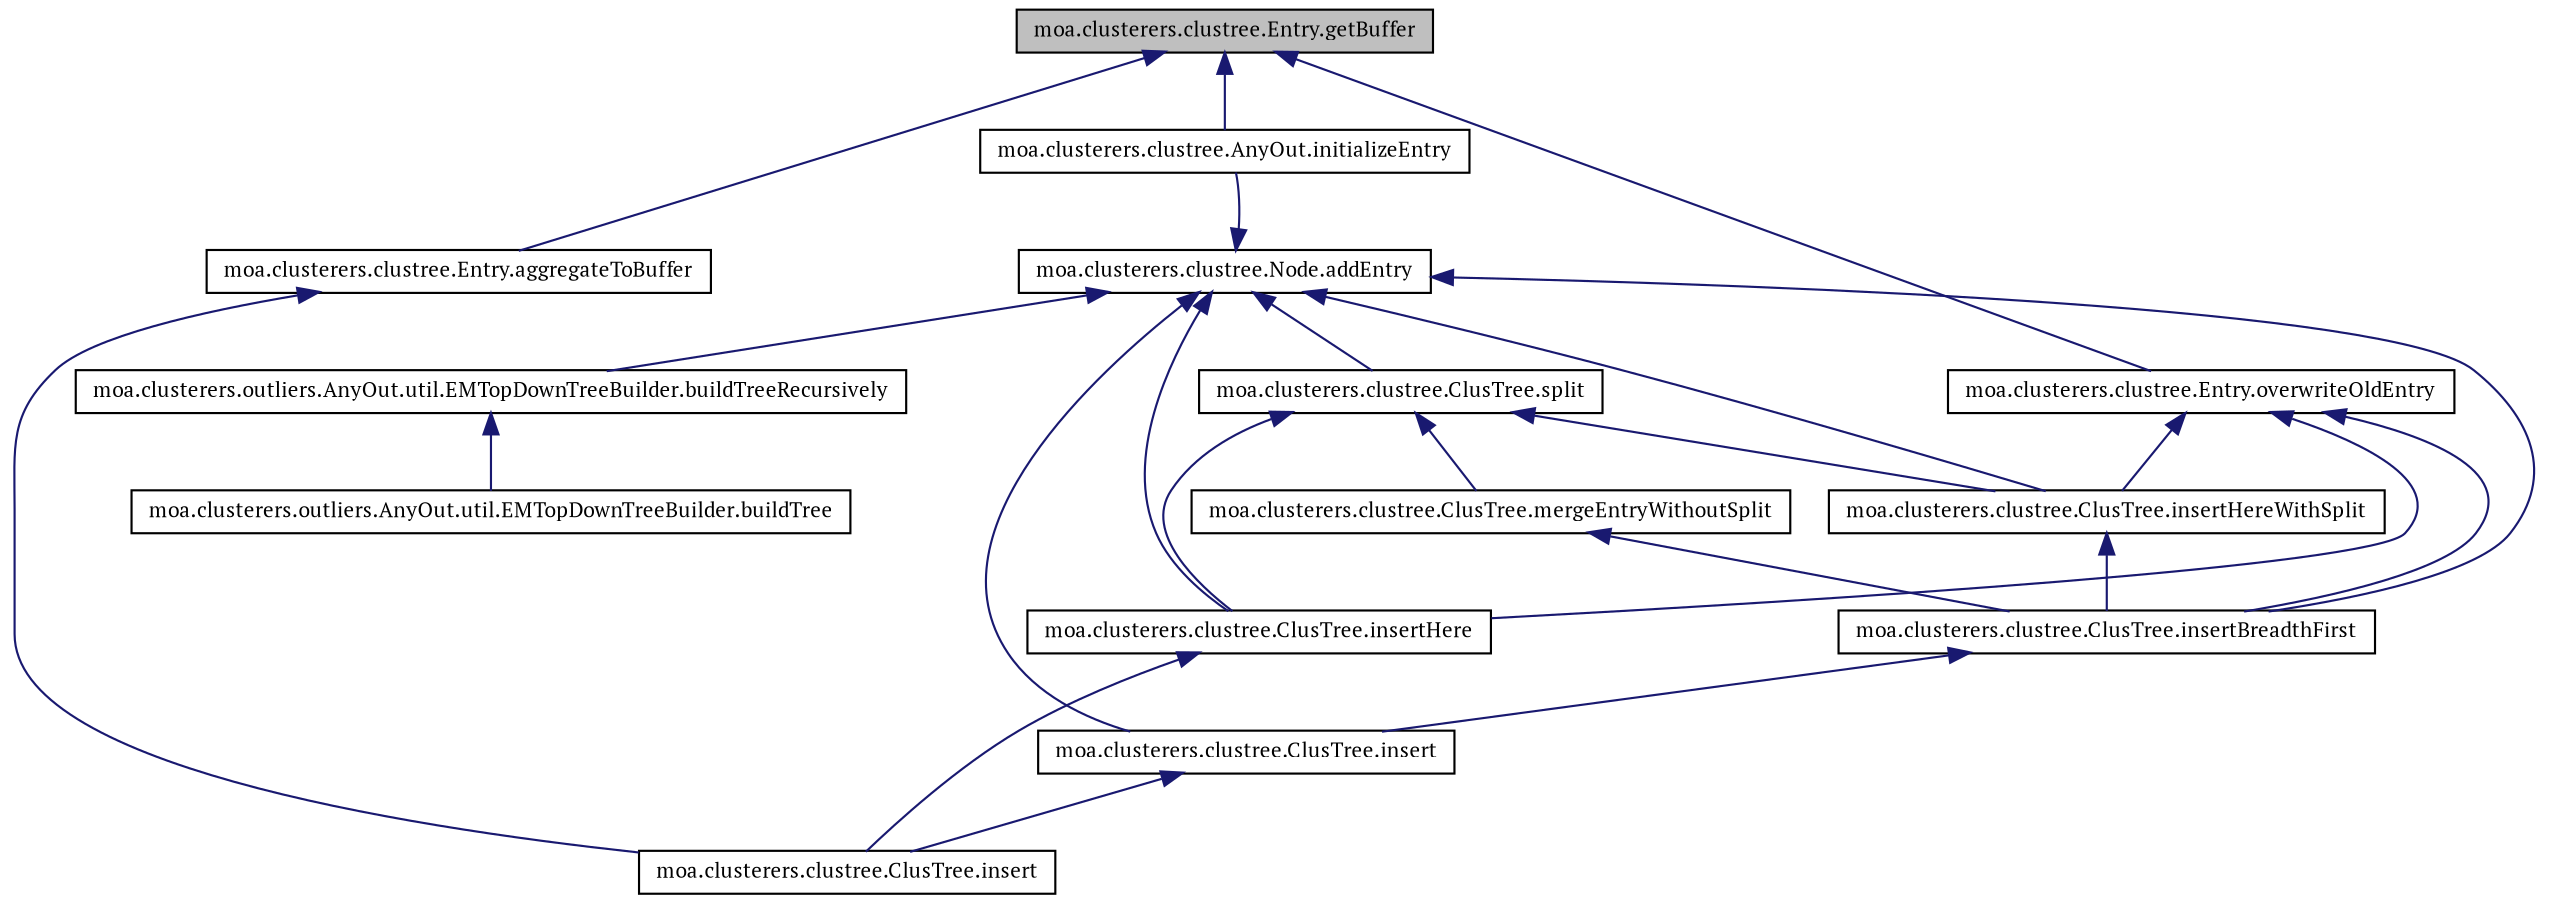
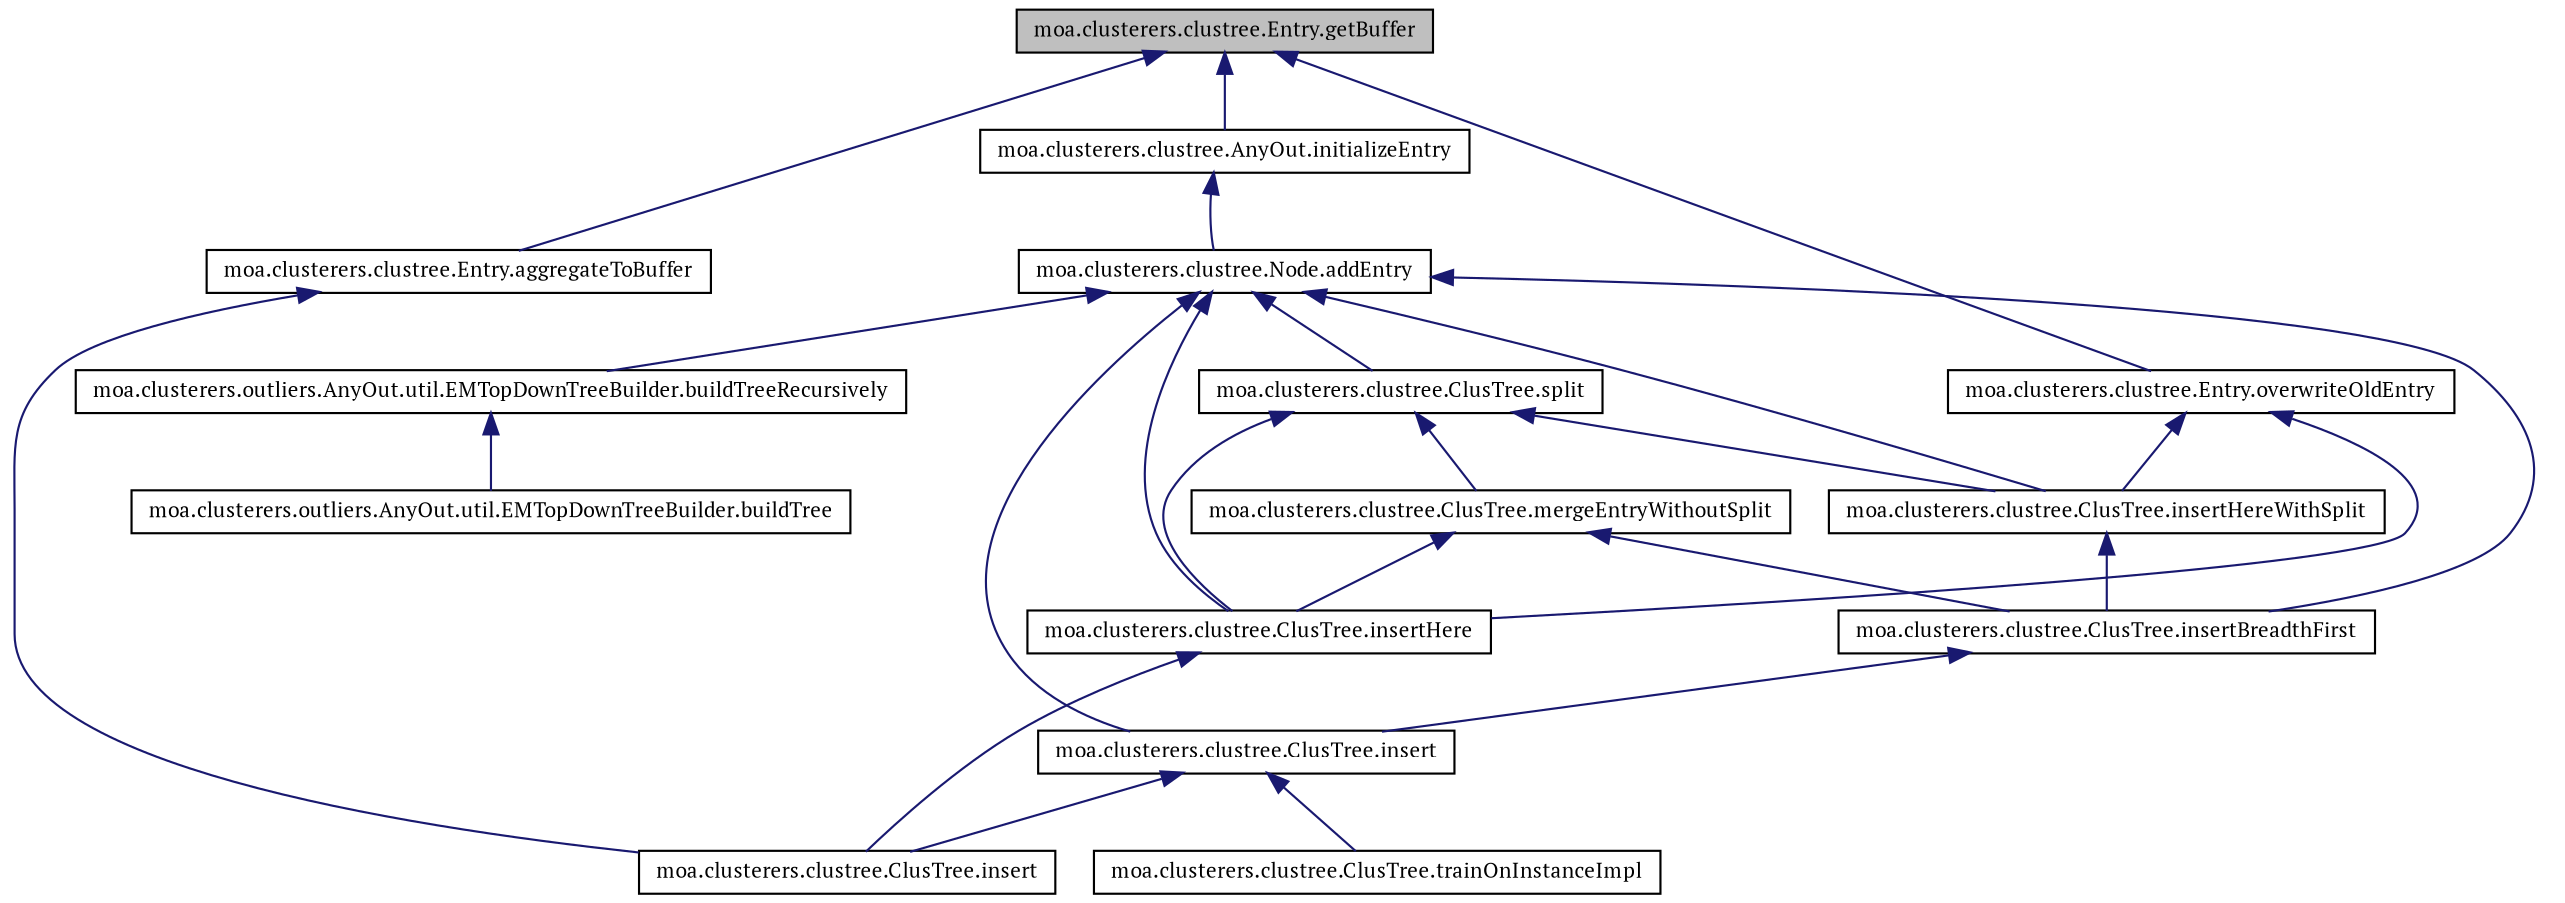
(1239, 201) -> (1211, 222)
(2462, 546) -> none
none -> (1365, 577)
none -> (1377, 872)
